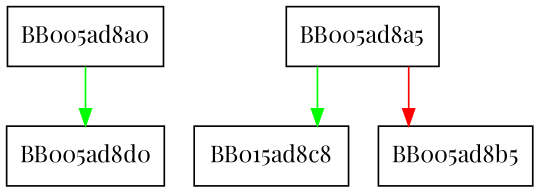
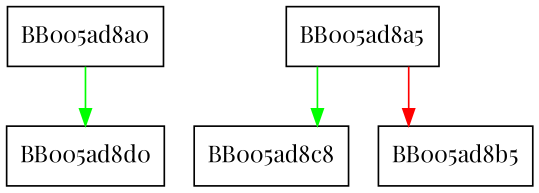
(271, 156) -> (271, 156)
